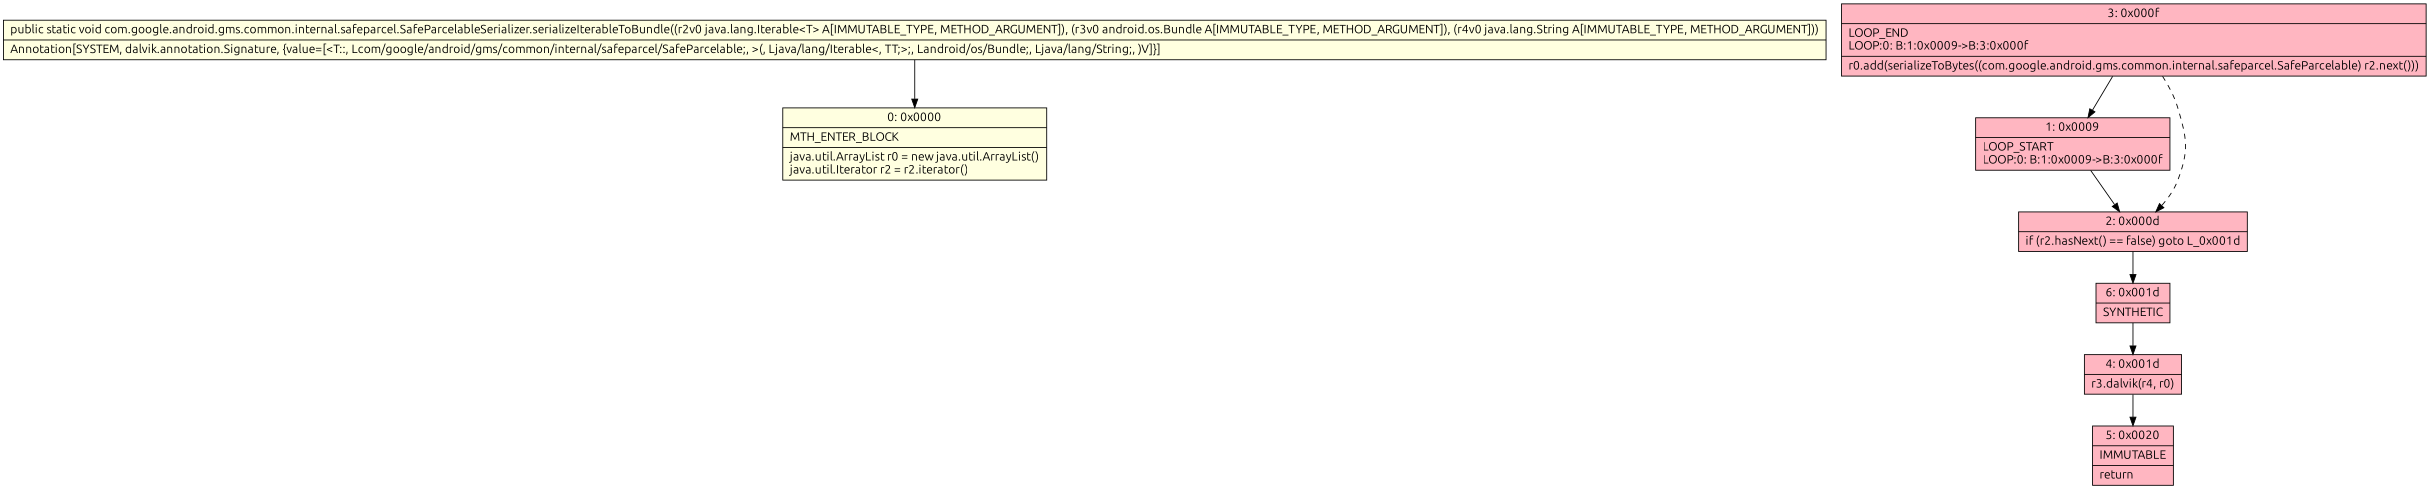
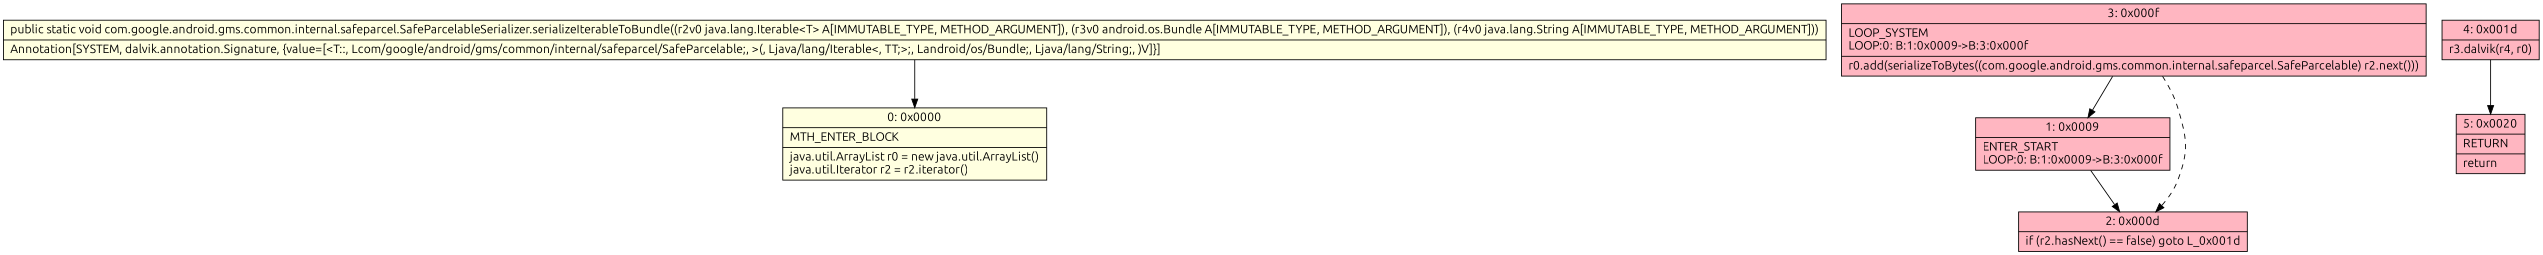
(1878, 33) -> (1889, 33)
(2018, 147) -> (2020, 147)
(2133, 303) -> none
(2133, 455) -> (2486, 144)
